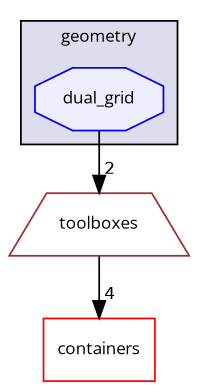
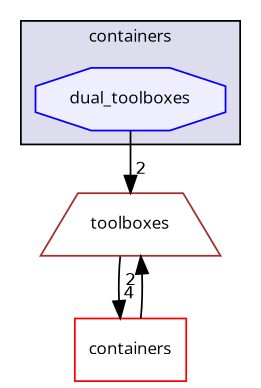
(99, 37) -> (131, 37)
(99, 99) -> (131, 99)
none -> (142, 296)
